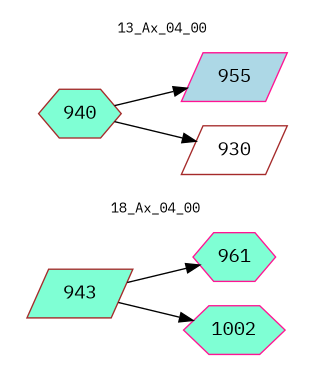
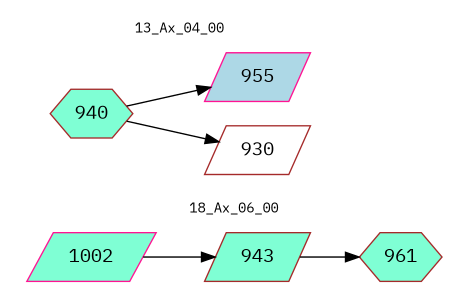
(156, 209) -> (235, 209)
(234, 257) -> (401, 257)
(149, 310) -> (172, 257)
(234, 330) -> (92, 257)
